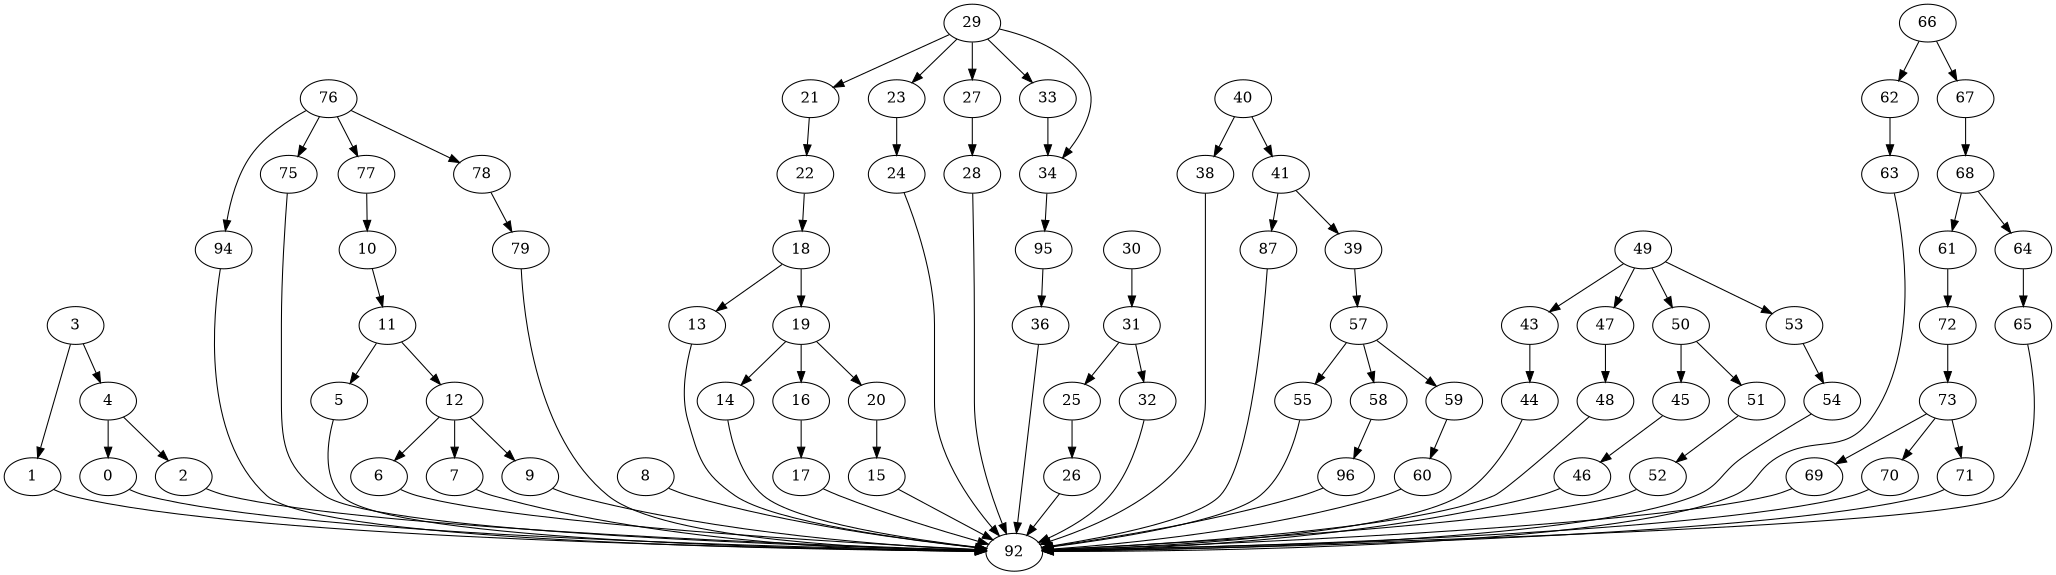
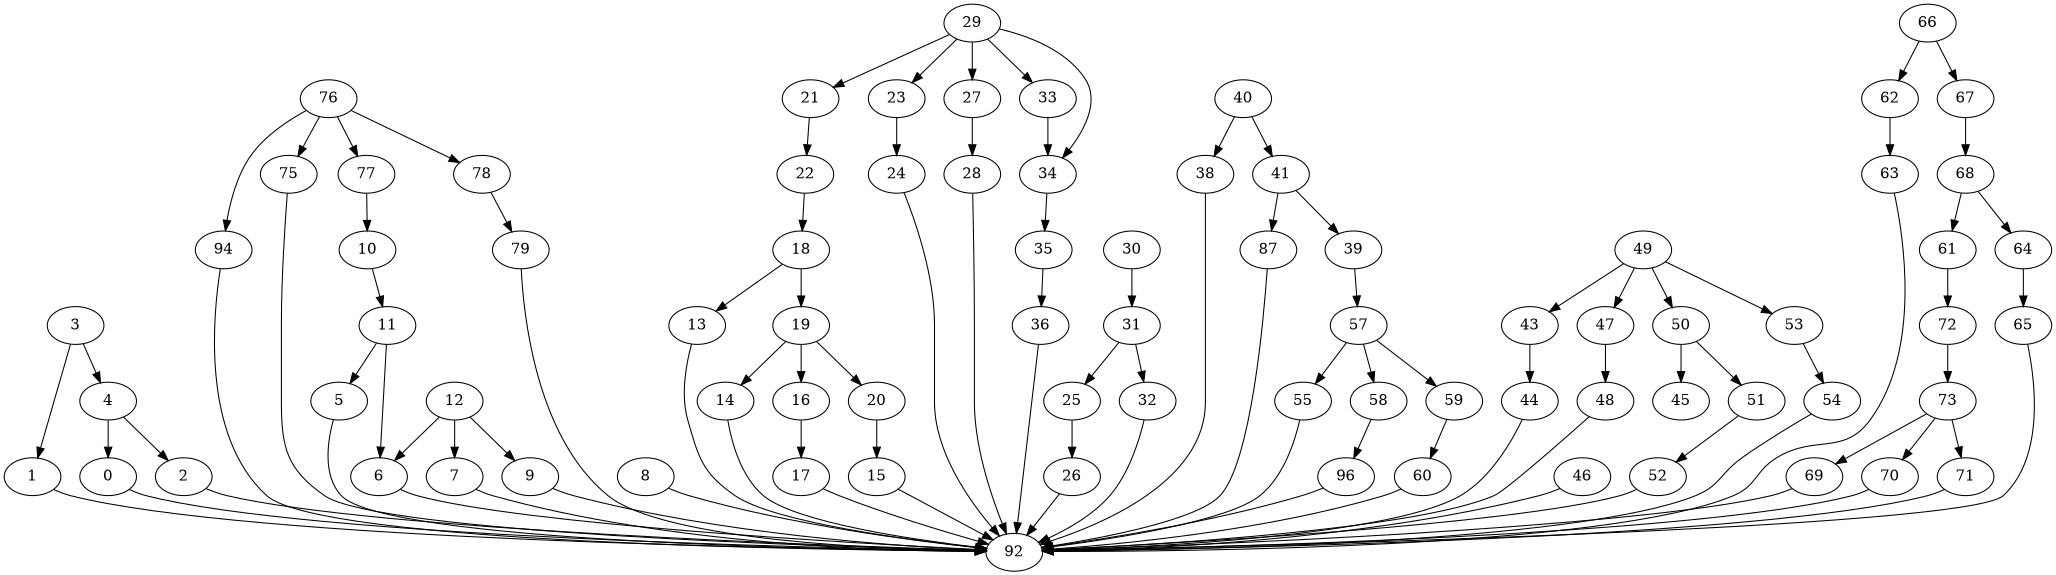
(1044, 250) -> (1044, 250)
(417, 359) -> (384, 396)
(1636, 436) -> none
